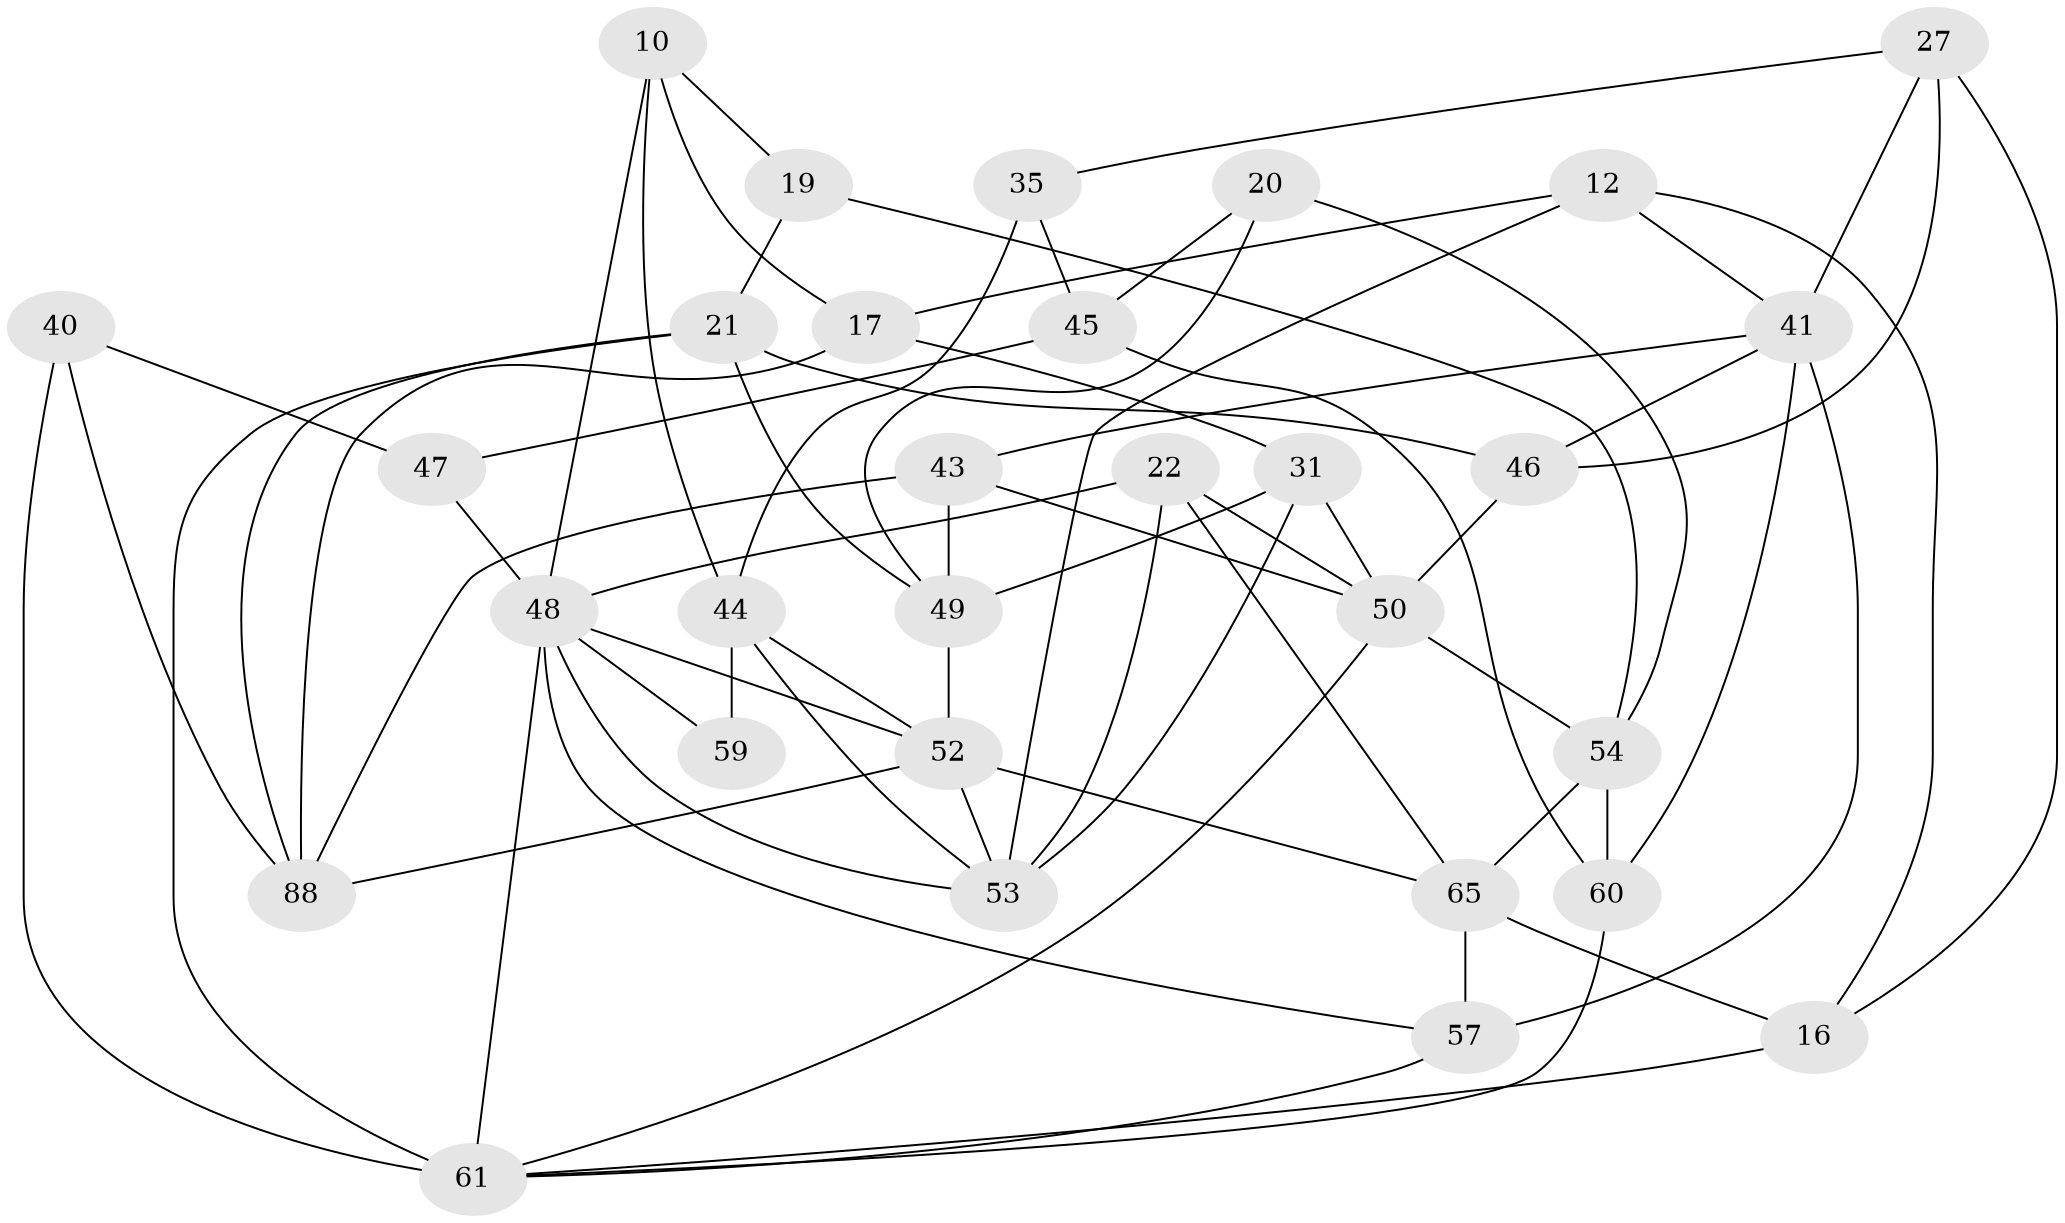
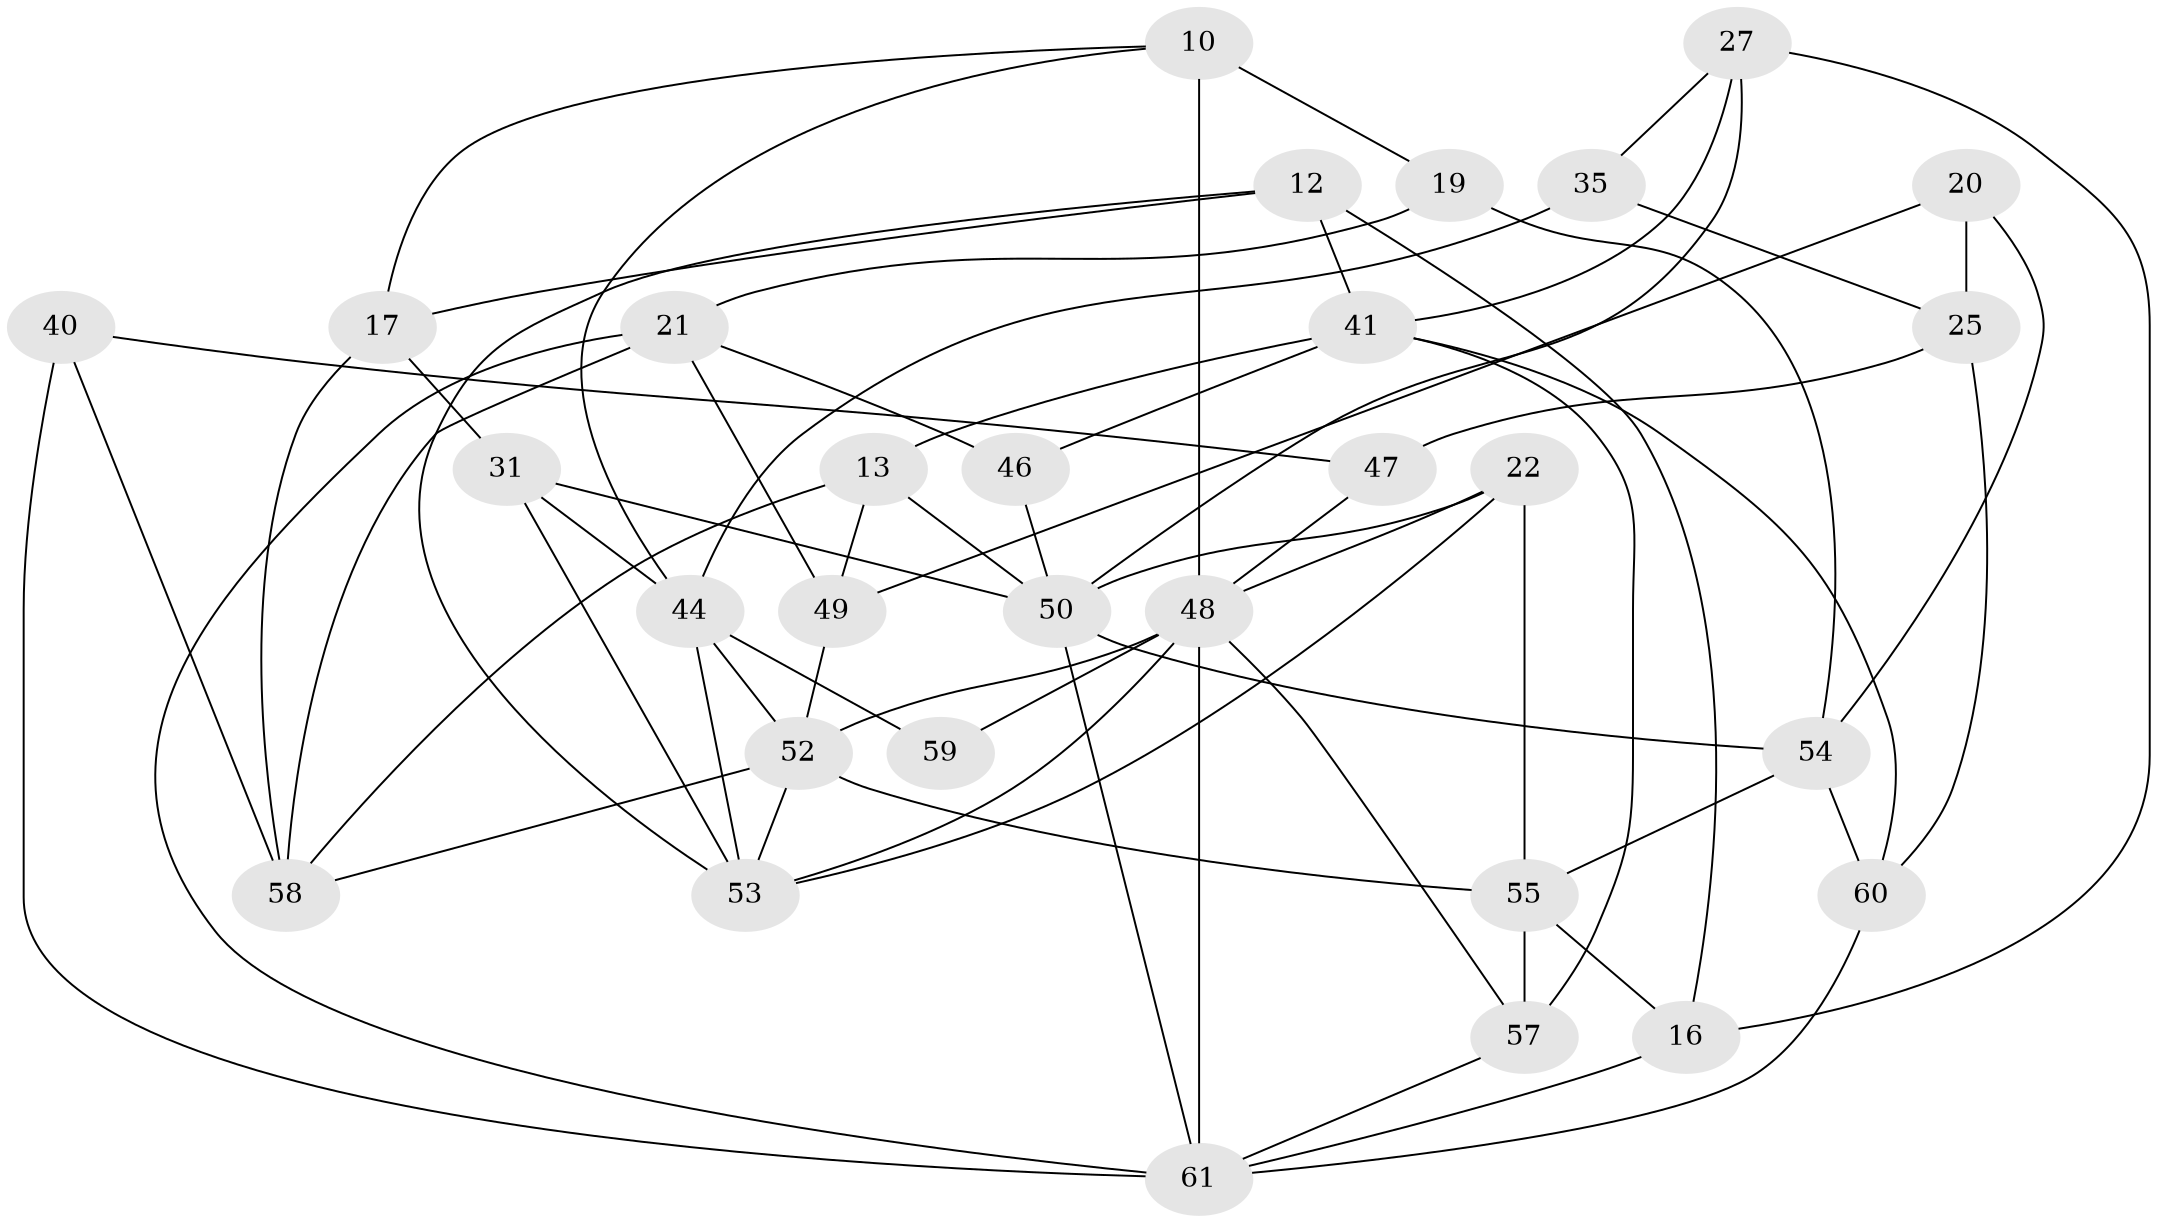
(1083, 327) -> (1966, 327)
(1863, 369) -> (1649, 289)
(949, 469) -> (874, 469)
(1132, 546) -> (599, 540)
(302, 895) -> (286, 895)
(1465, 895) -> (1525, 895)
